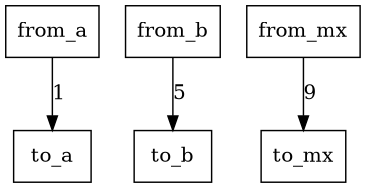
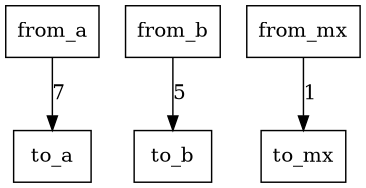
(60, 94) -> (60, 94)
(311, 94) -> (311, 94)
